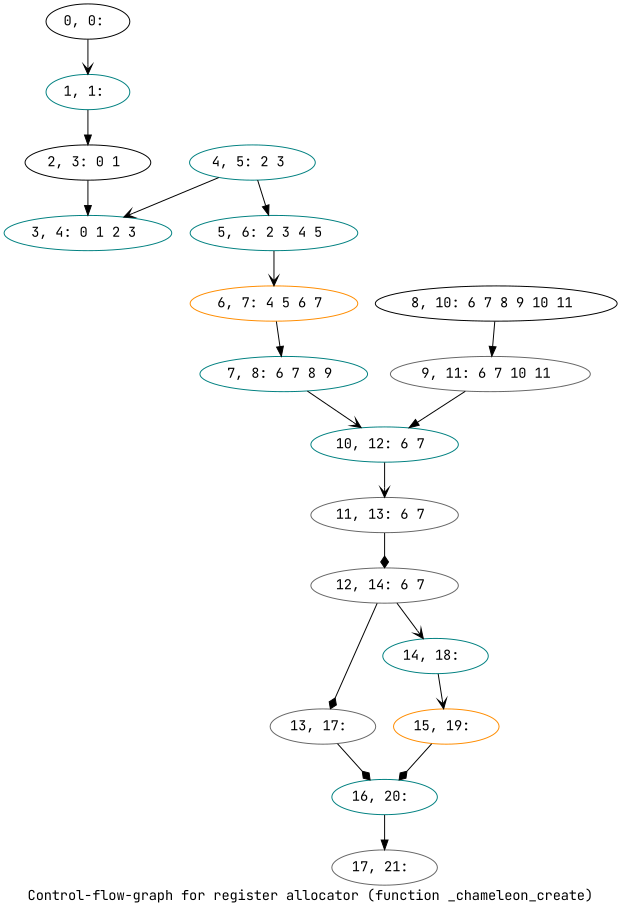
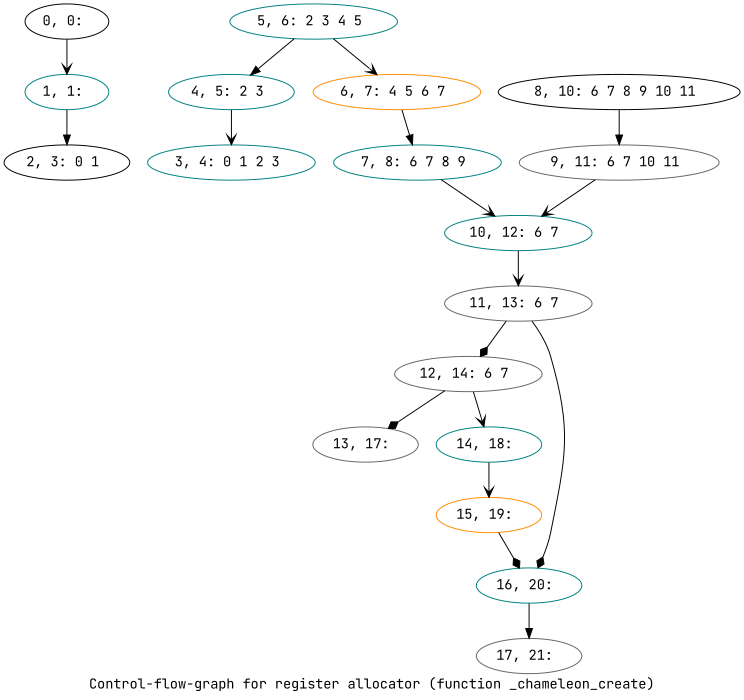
(88, 193) -> none
(262, 193) -> (276, 54)
(441, 407) -> (573, 195)
(350, 757) -> (564, 437)
